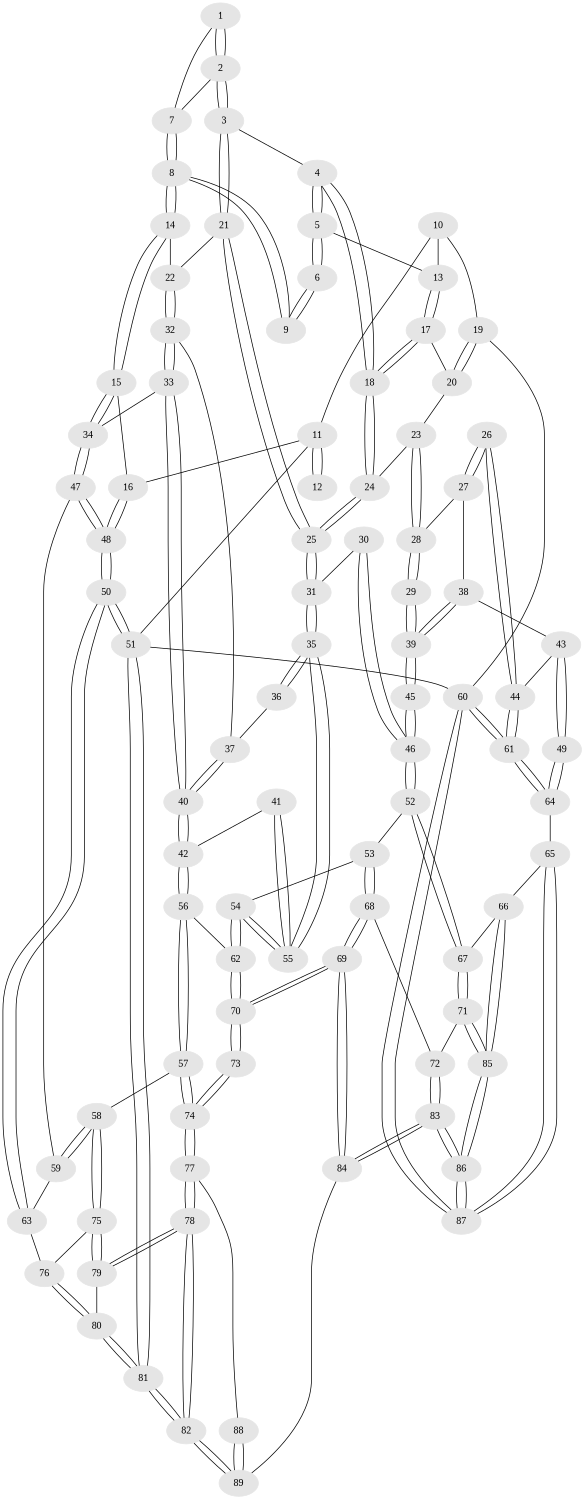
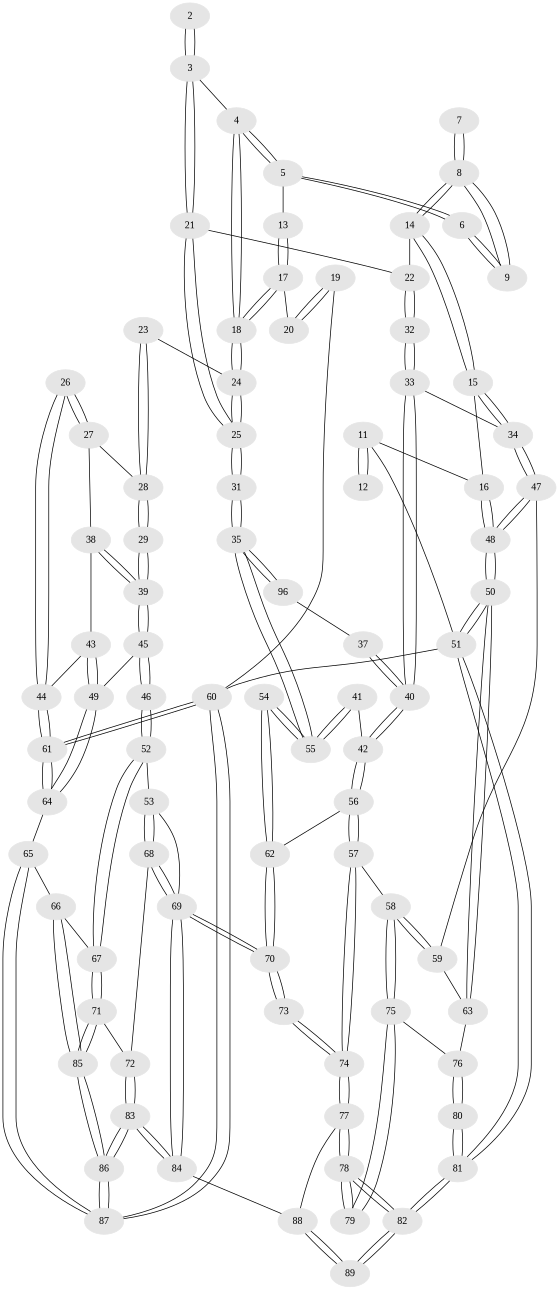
(221, 16) -> none
(196, 95) -> none
(438, 226) -> none
(434, 409) -> none
(227, 525) -> none
(364, 540) -> none
none -> (119, 671)
(277, 697) -> (283, 592)
(303, 881) -> (178, 851)
(97, 1300) -> none
(311, 1336) -> (237, 1195)
